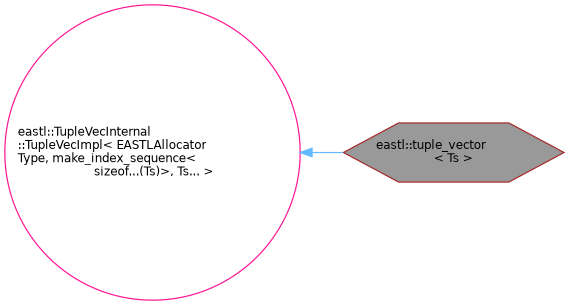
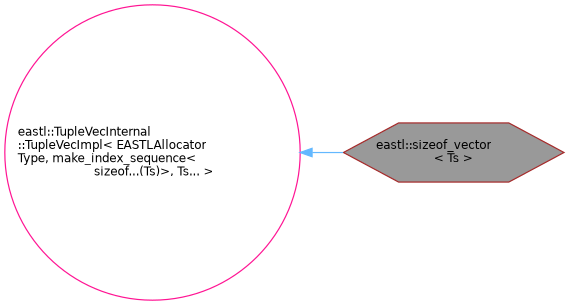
(454, 153) -> (454, 153)
